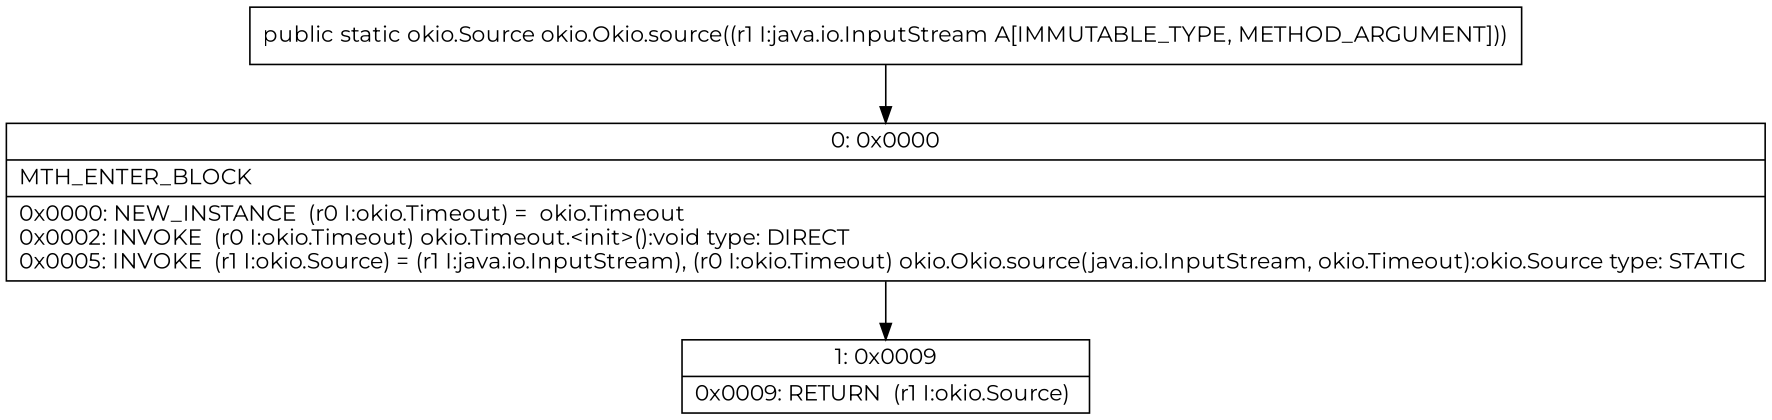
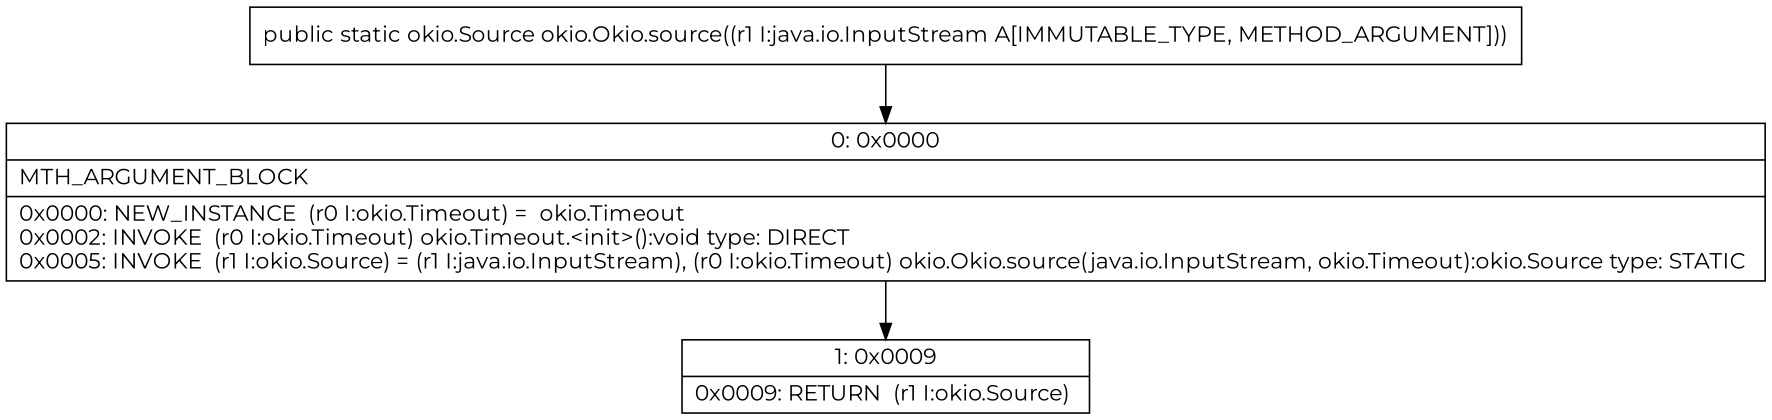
(136, 177) -> (164, 177)
